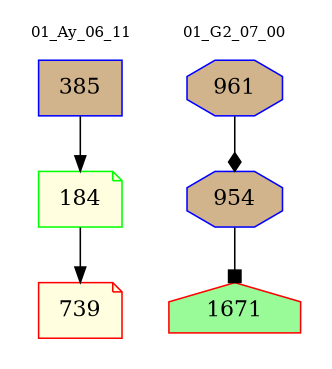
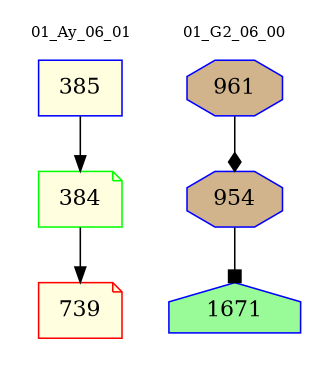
(81, 33) -> (81, 33)
(235, 33) -> (235, 33)
(80, 88) -> (80, 88)
(80, 199) -> (80, 199)
(235, 310) -> (235, 310)
